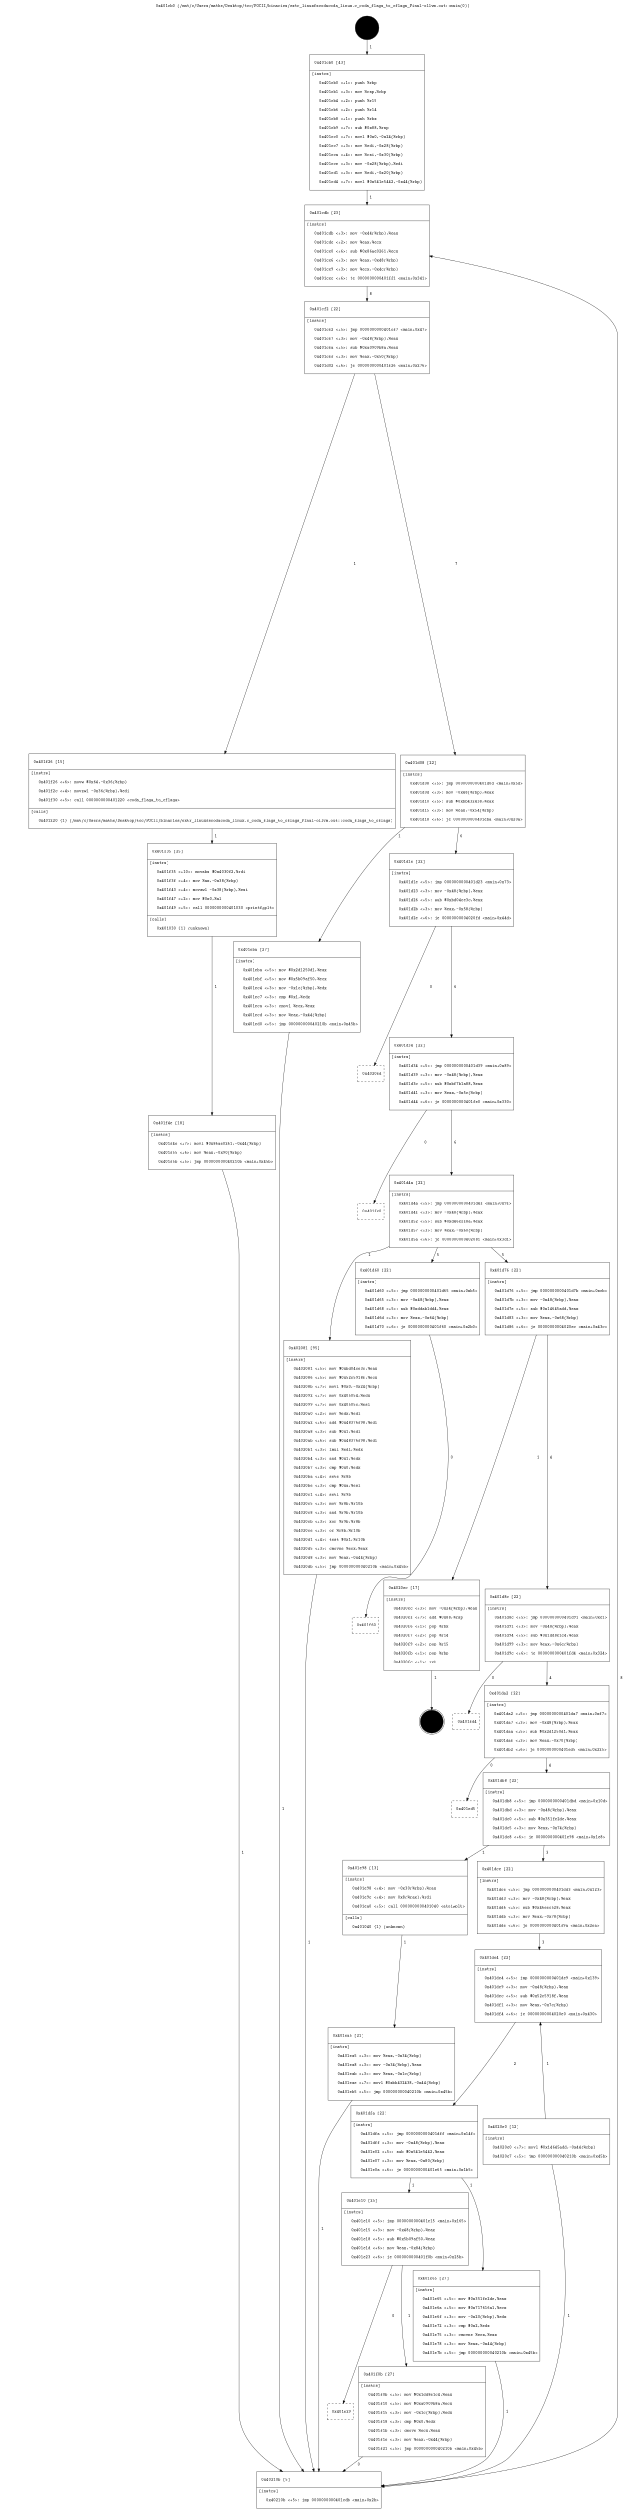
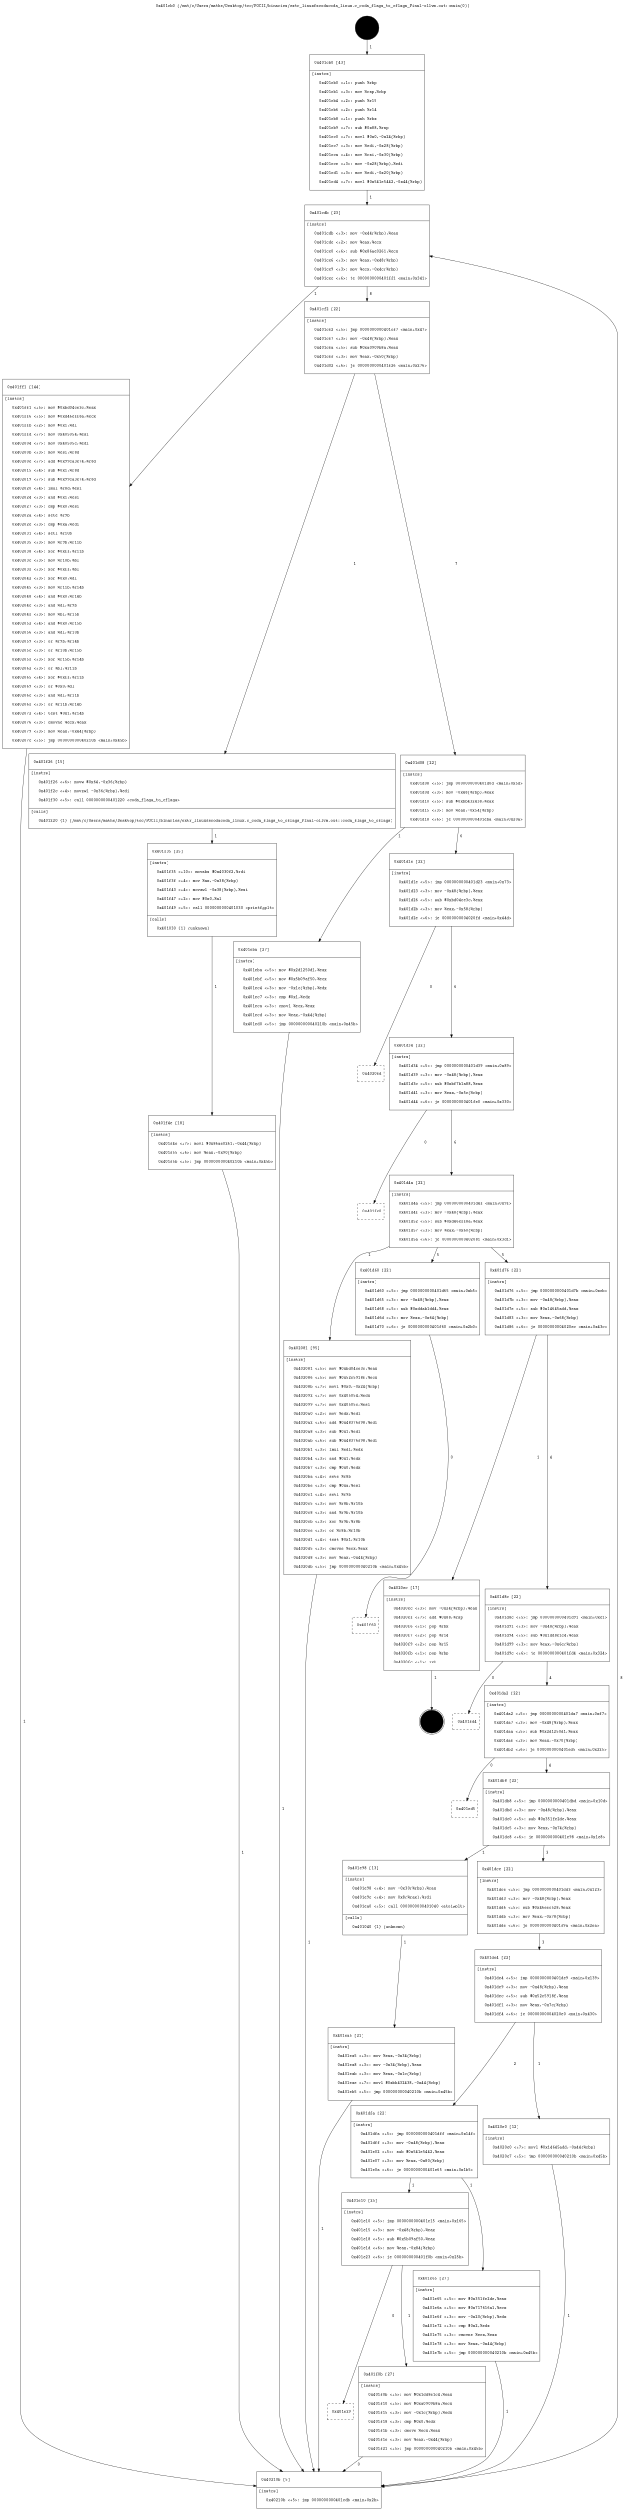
none -> (66, 564)
(543, 2072) -> (534, 2069)
